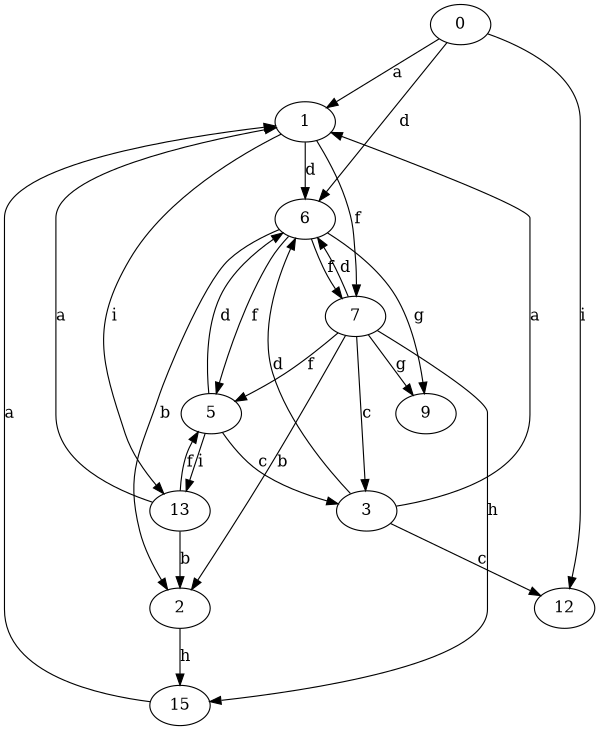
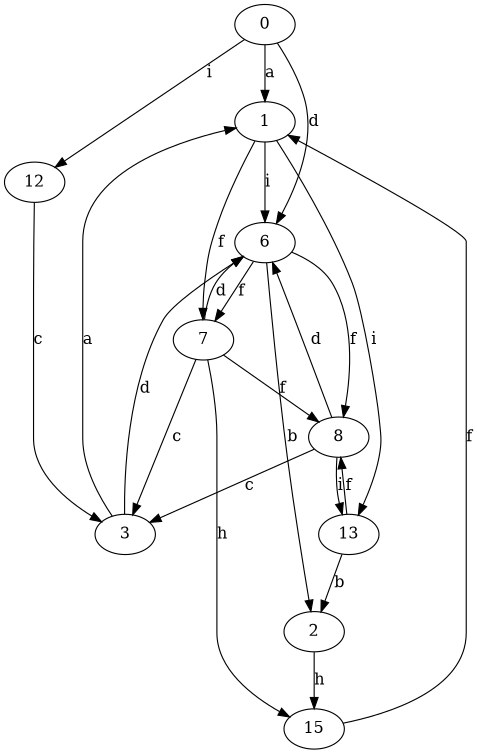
(311, 171) -> (268, 182)
(56, 268) -> none
(10, 414) -> (470, 437)
(211, 414) -> (339, 437)
(426, 414) -> none
(274, 459) -> none
(460, 557) -> (34, 371)
